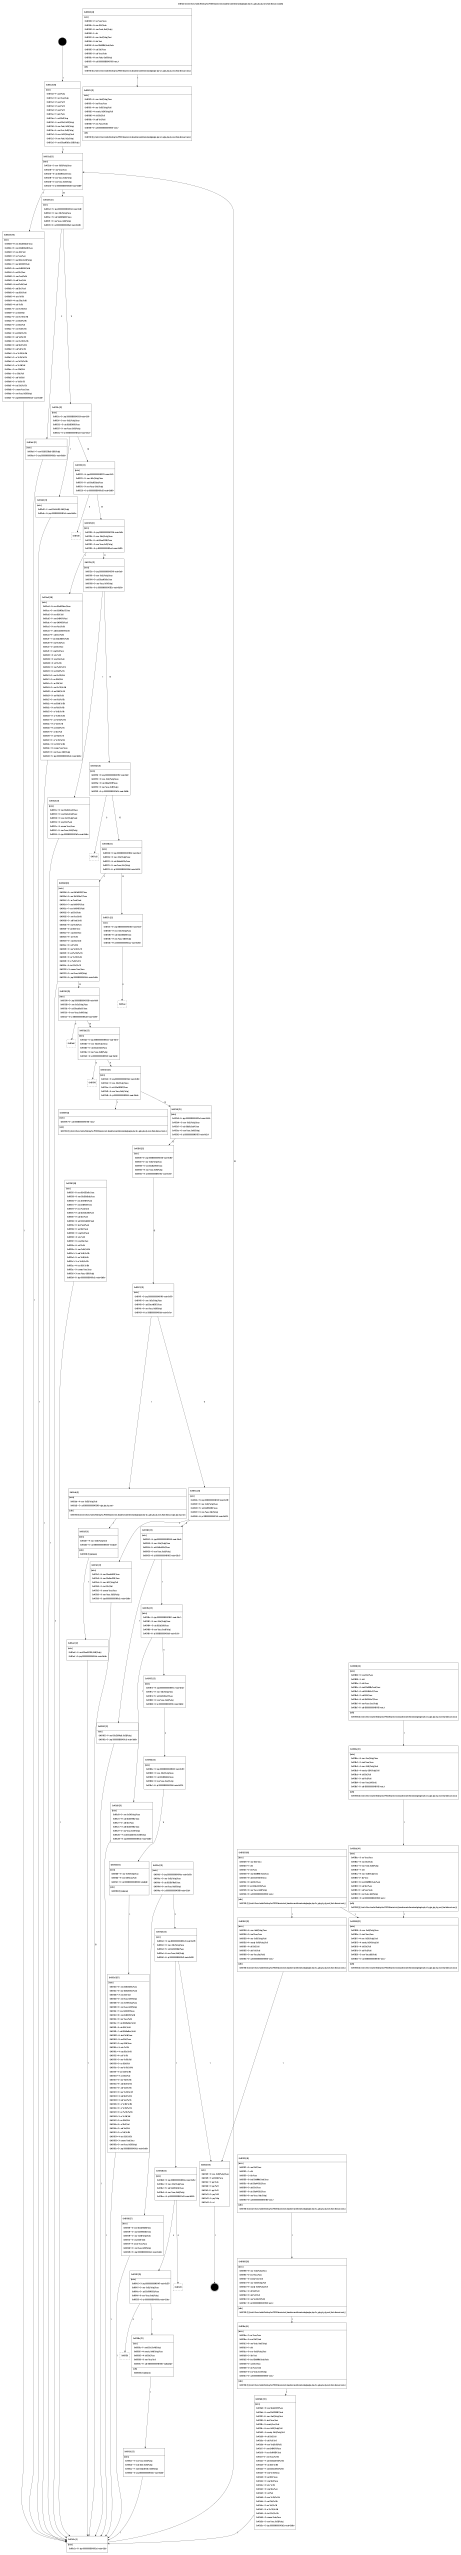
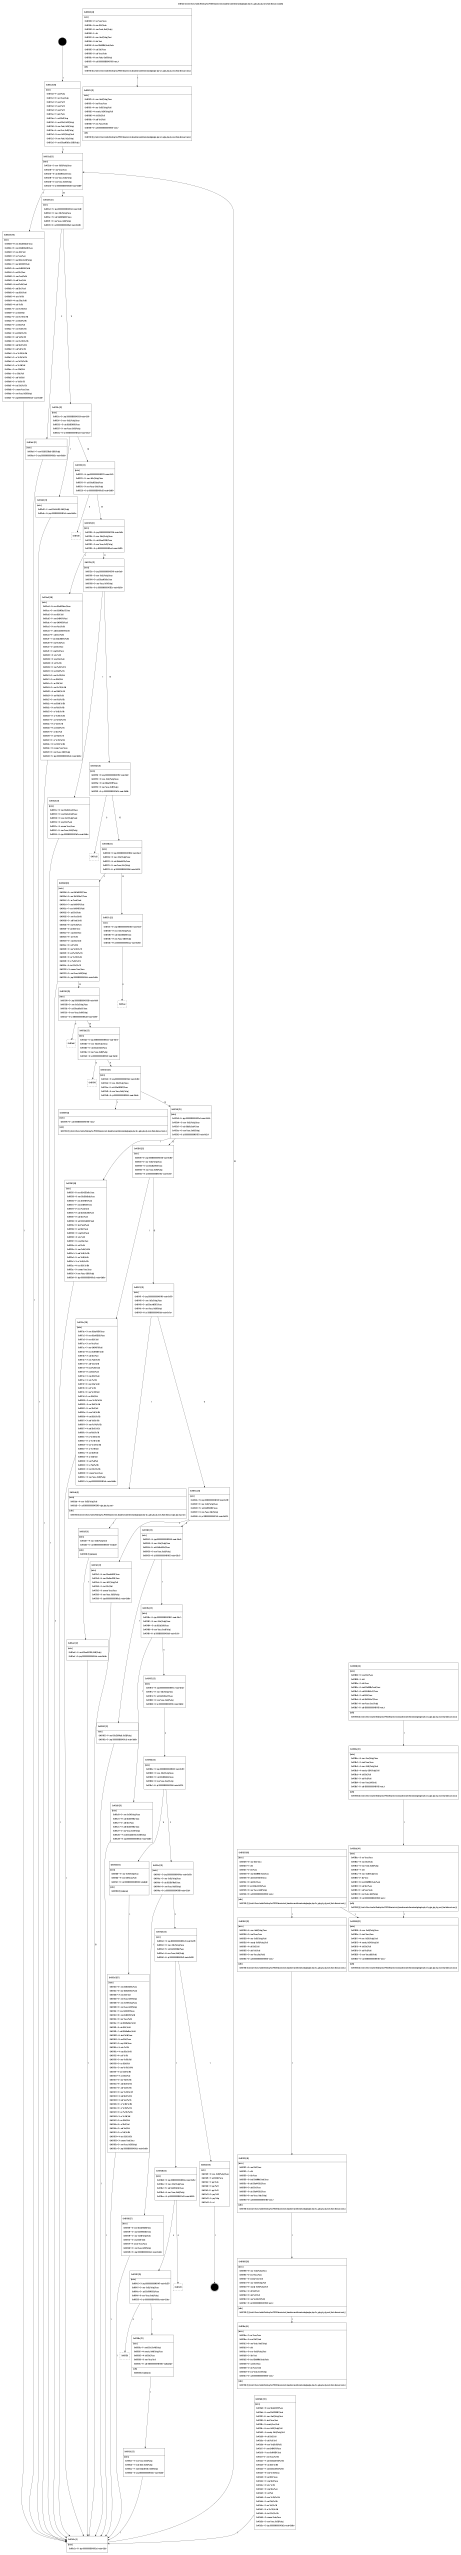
none -> (130, 1146)
none -> (97, 1402)
none -> (169, 1825)
(253, 2066) -> (292, 2063)
(286, 2392) -> none
